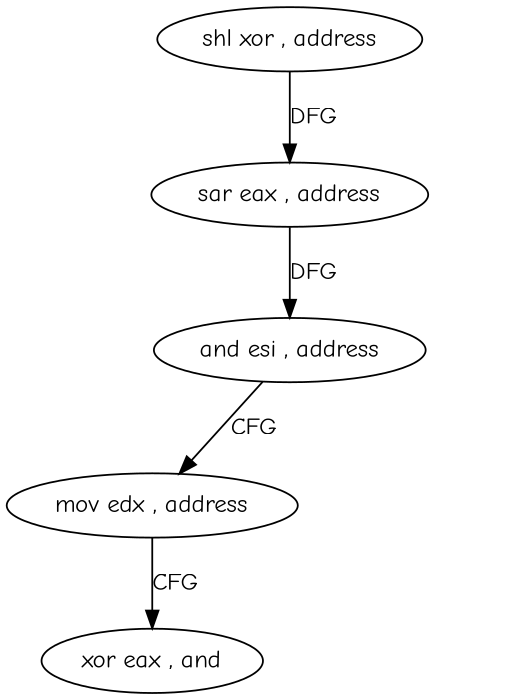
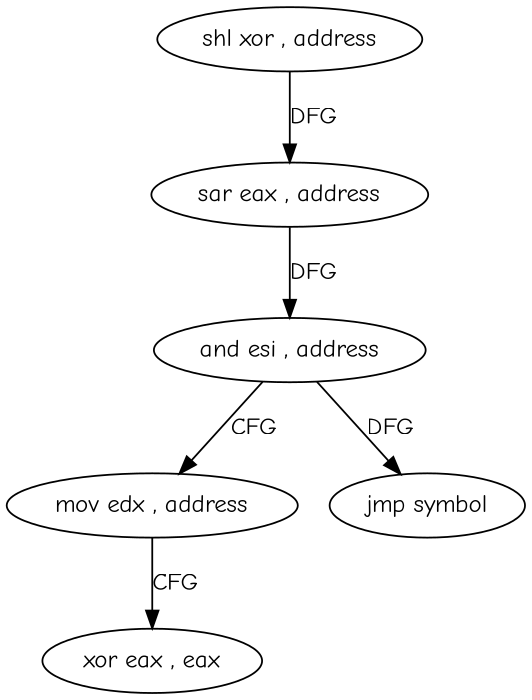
none -> (427, 505)
(152, 661) -> (152, 661)
